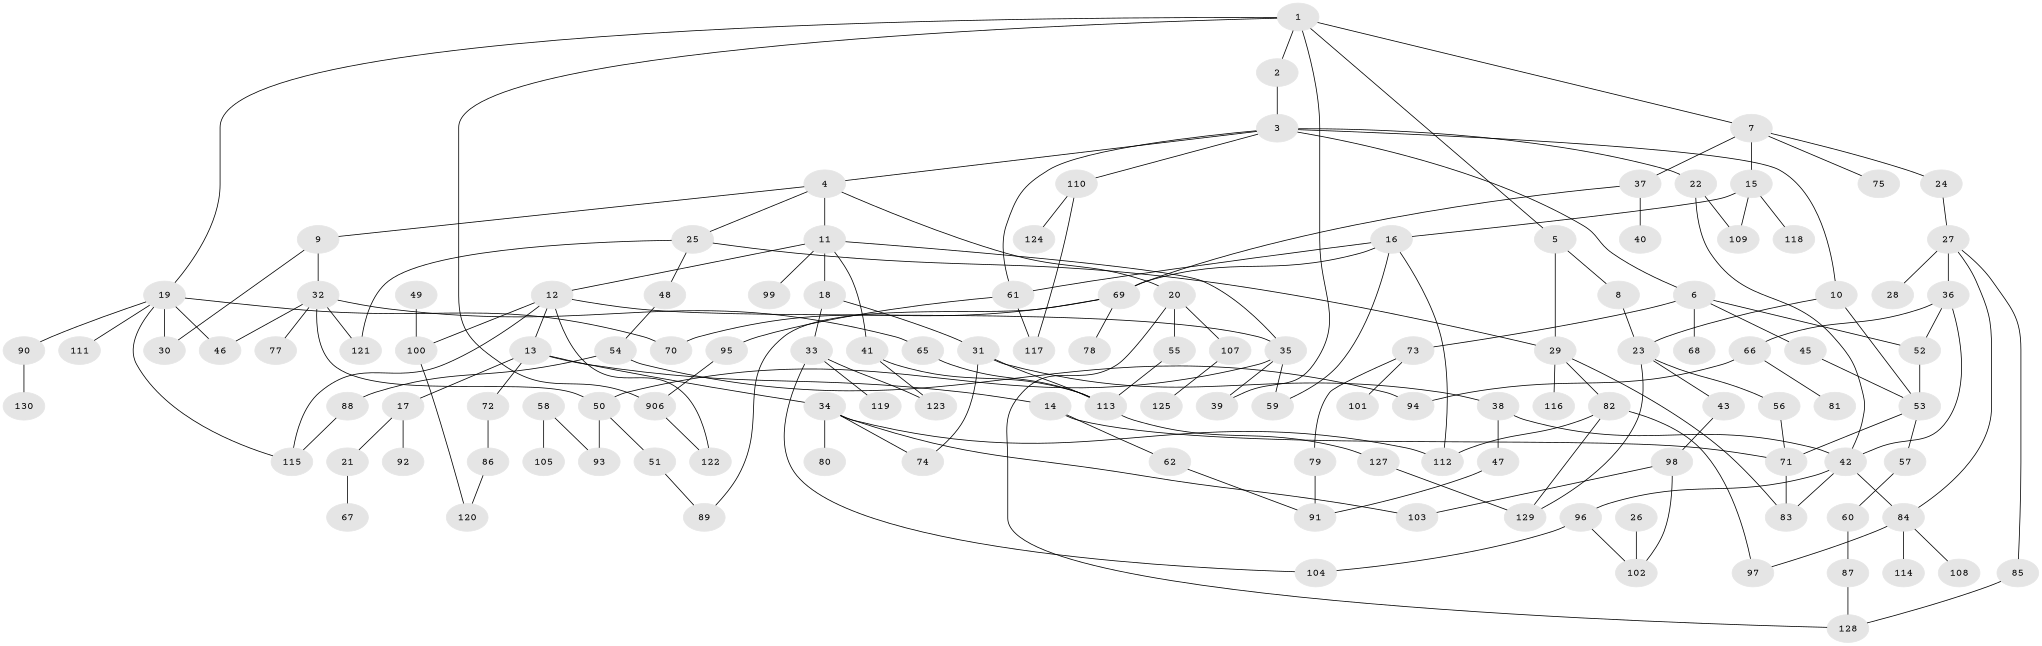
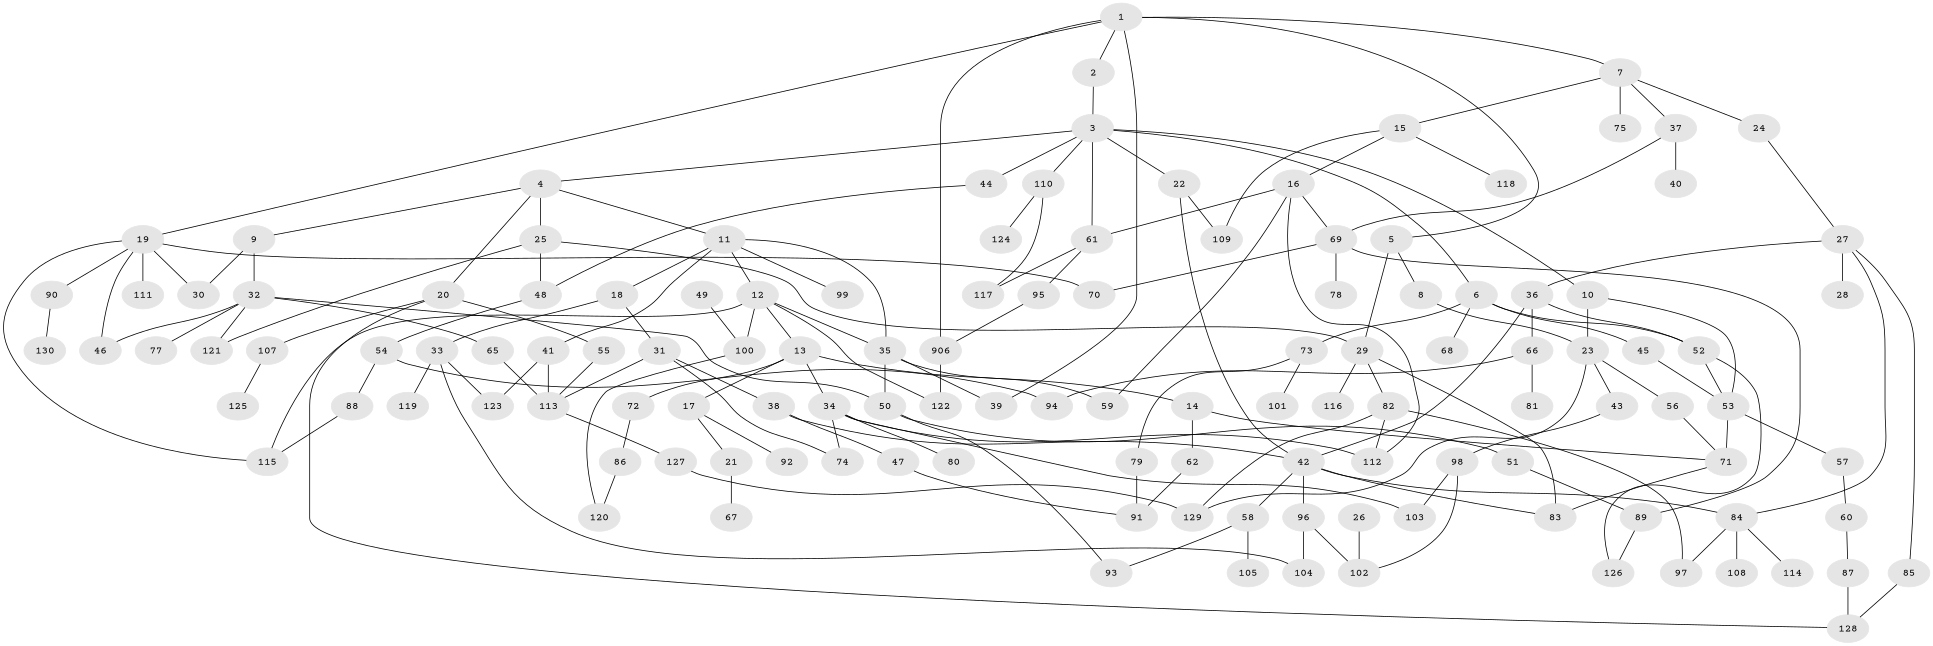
none -> (986, 184)
none -> (1276, 490)
none -> (1613, 573)
